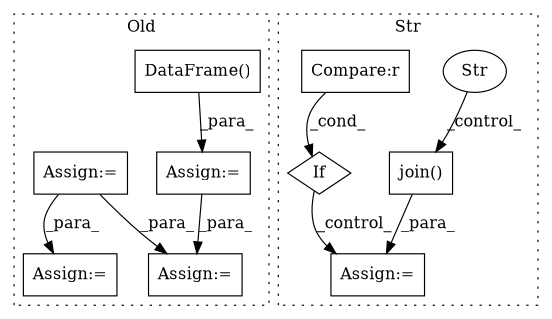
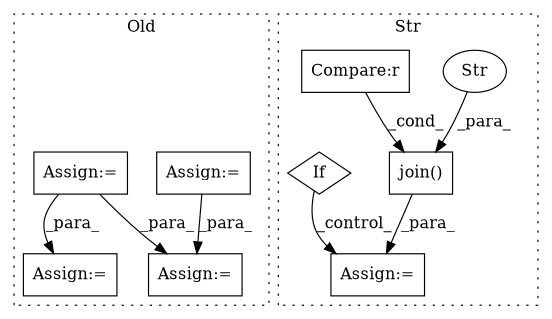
(198, 71) -> none
(309, 116) -> (380, 118)
(484, 122) -> (484, 122)
